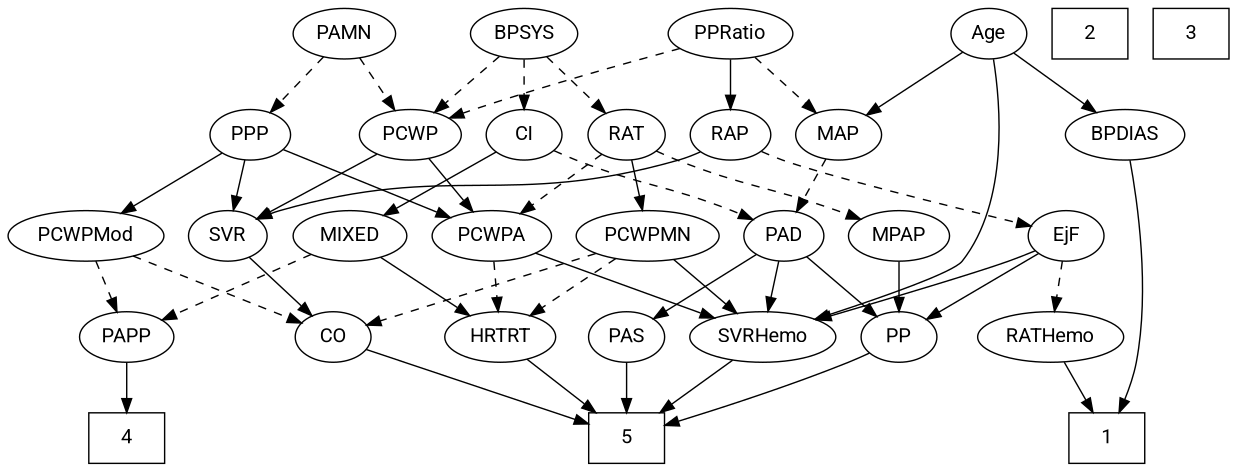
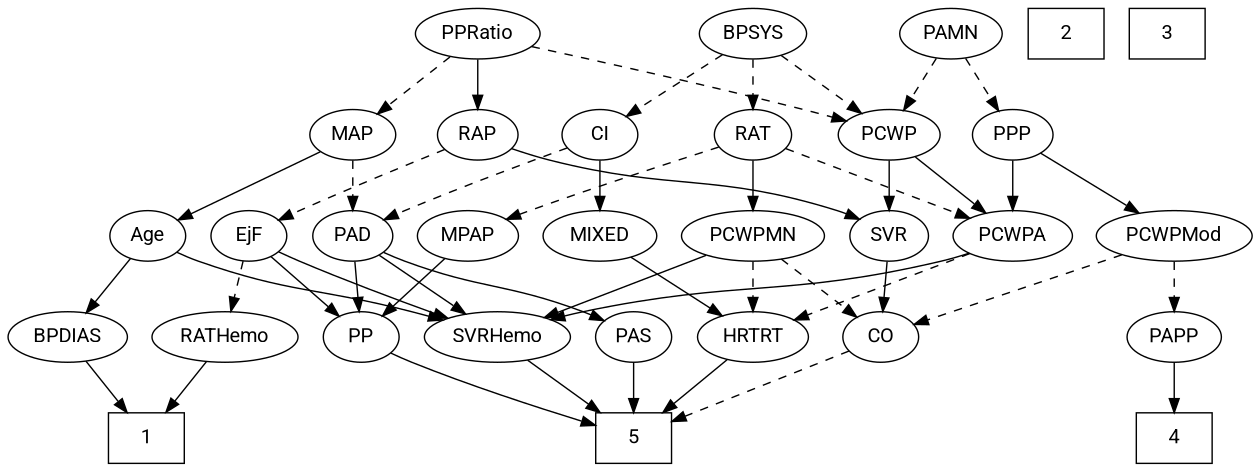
(921, 80) -> (256, 183)
(241, 178) -> none
(243, 284) -> none
(471, 384) -> (767, 384)
